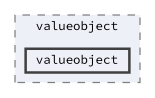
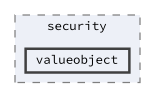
(78, 27) -> (78, 27)
